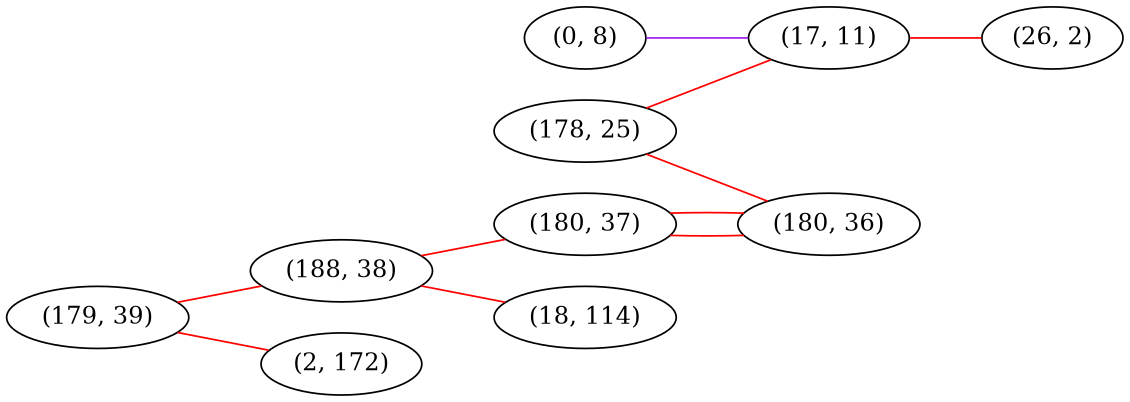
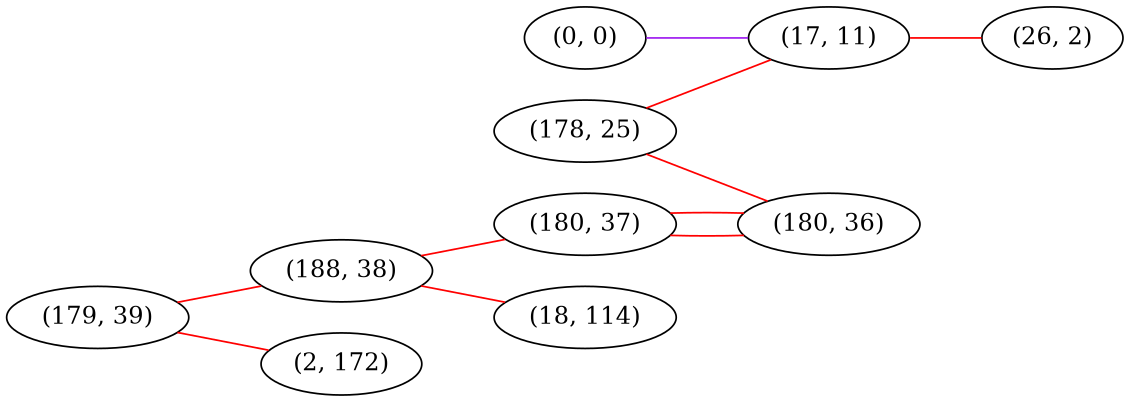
(585, 38) -> (585, 38)
